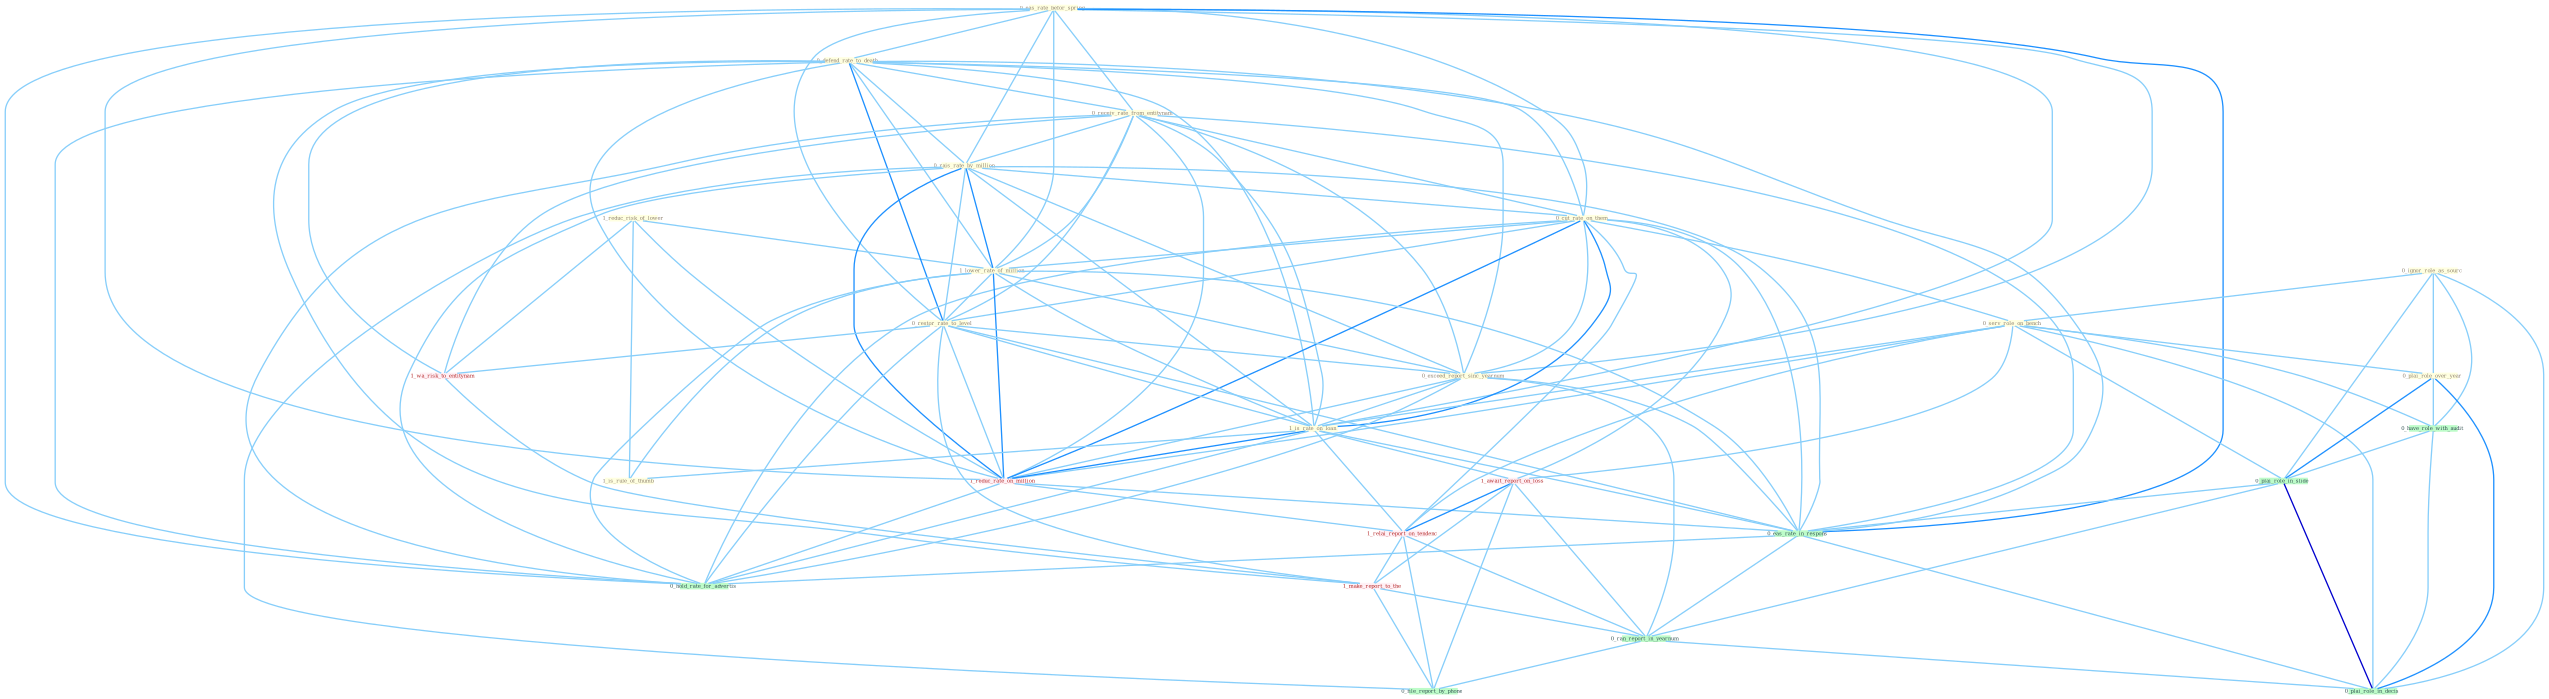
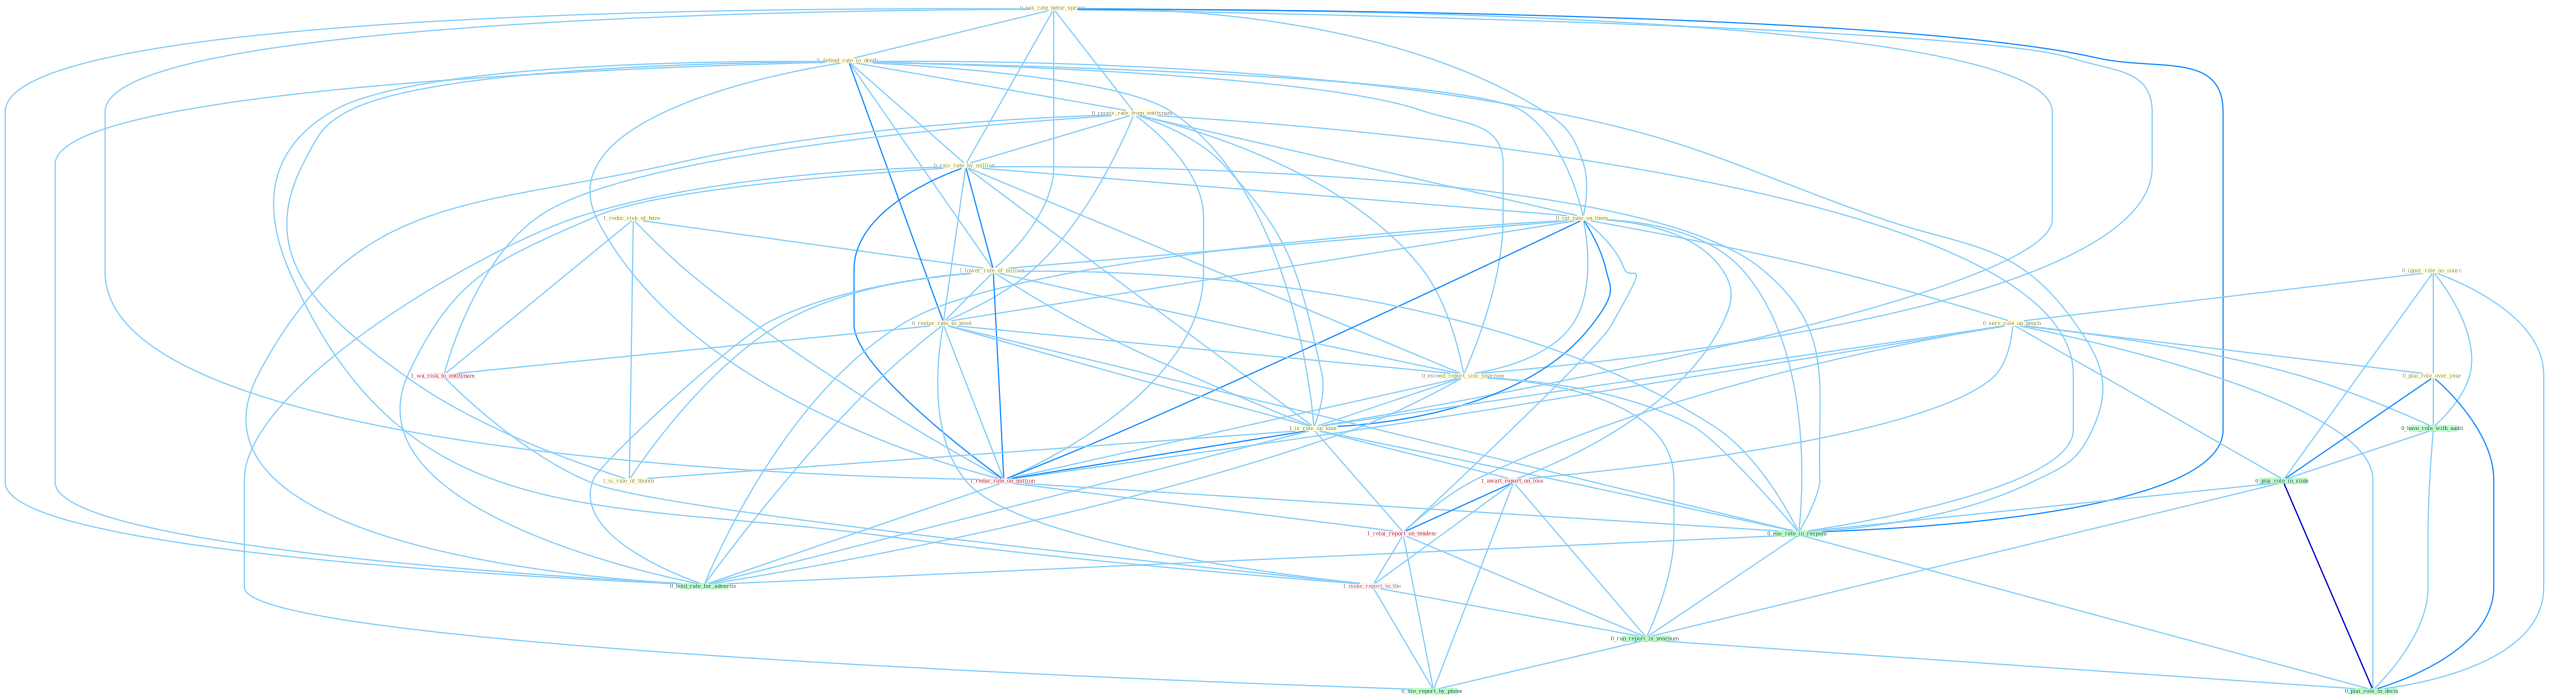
(380, 102) -> (314, 143)
(796, 102) -> none
(633, 218) -> (633, 218)
(1048, 241) -> none
(1373, 586) -> (1373, 586)
